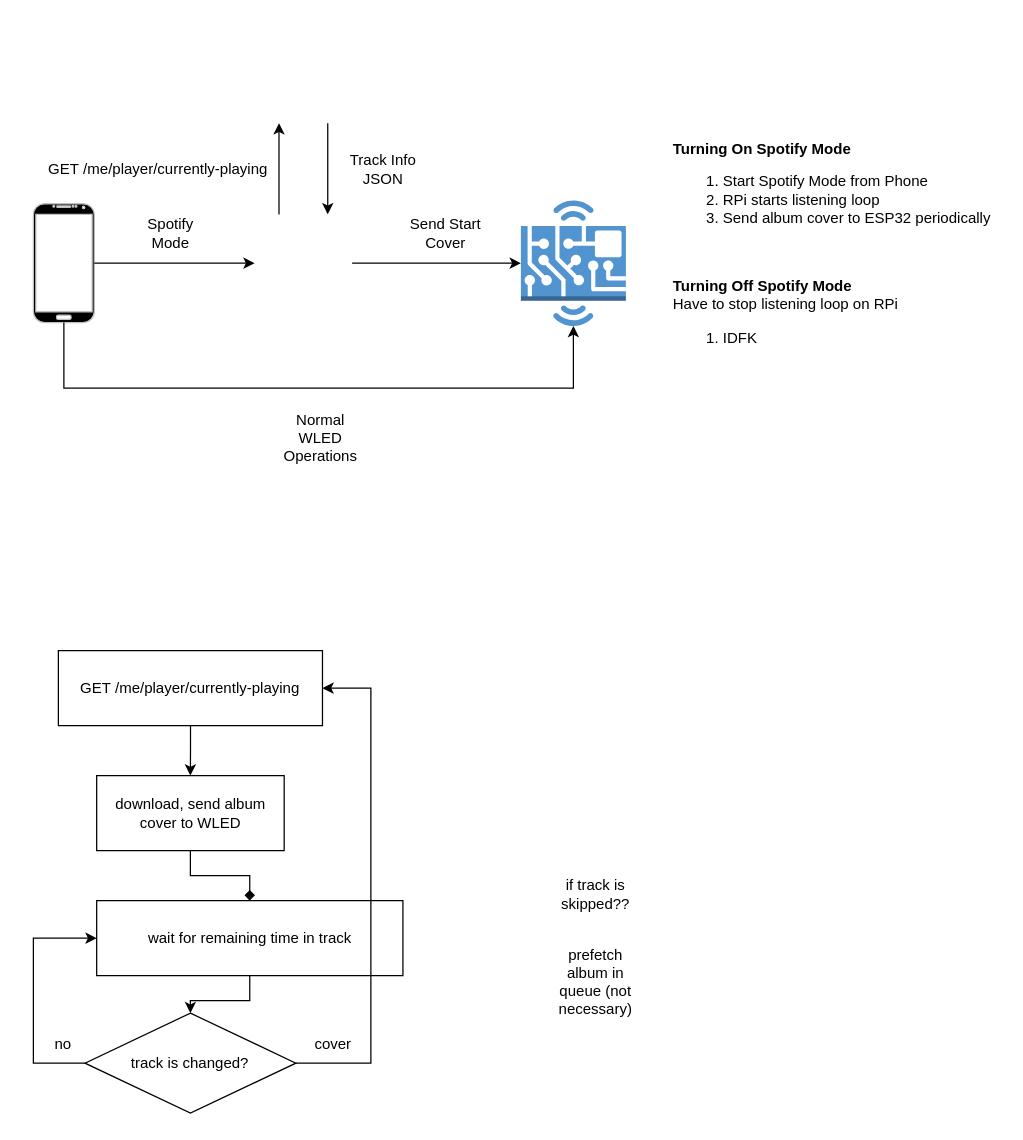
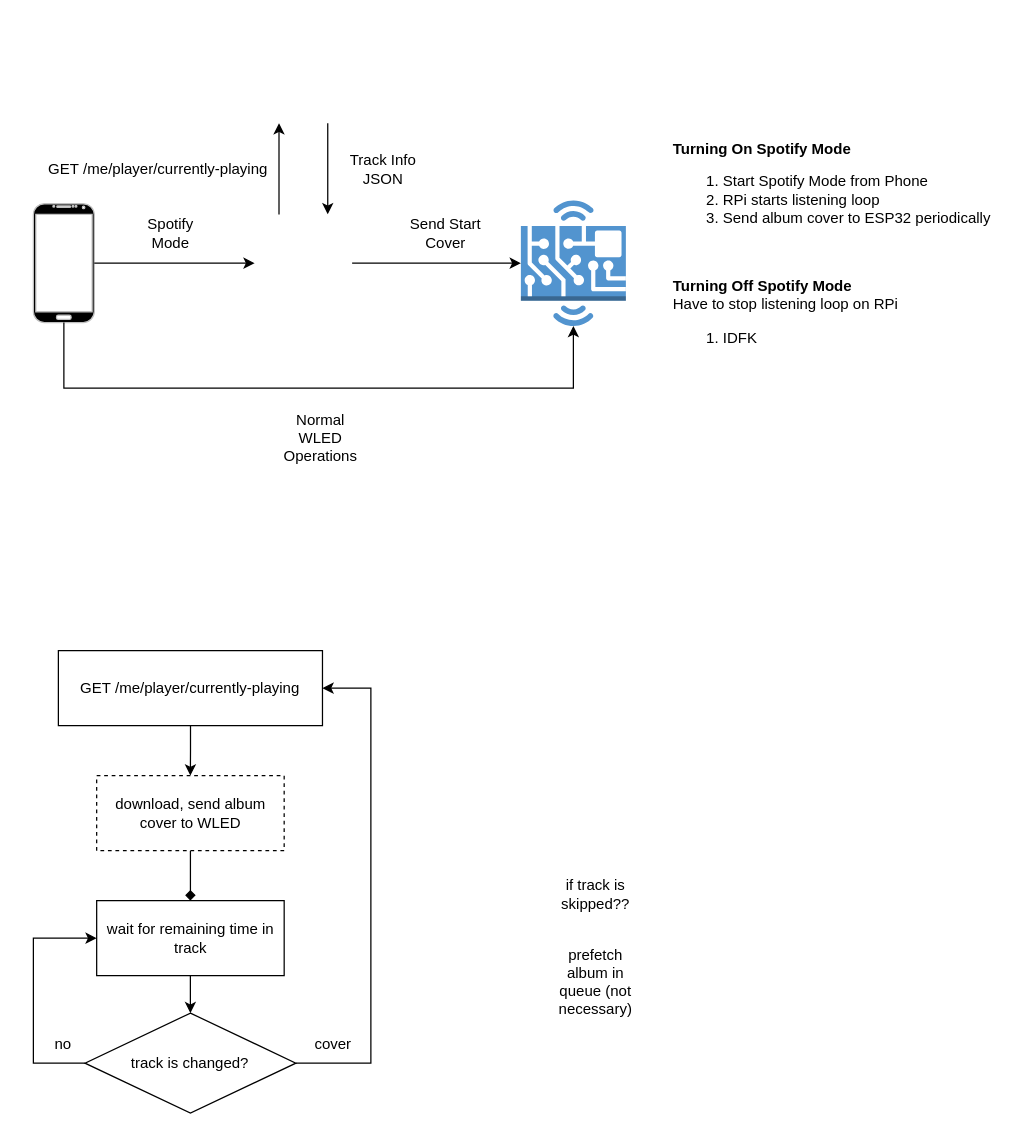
(190, 813) -> (190, 813)
(250, 938) -> (190, 938)
